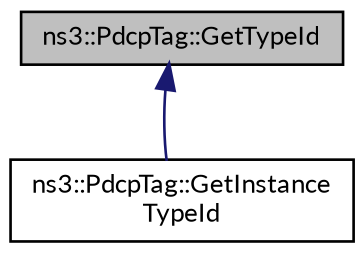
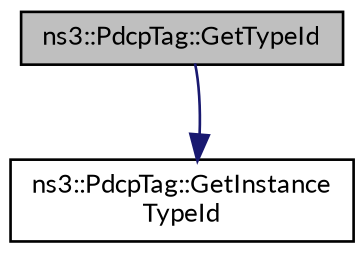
(164, 125) -> (199, 99)
